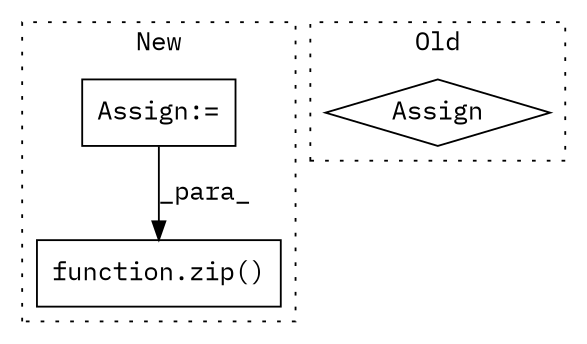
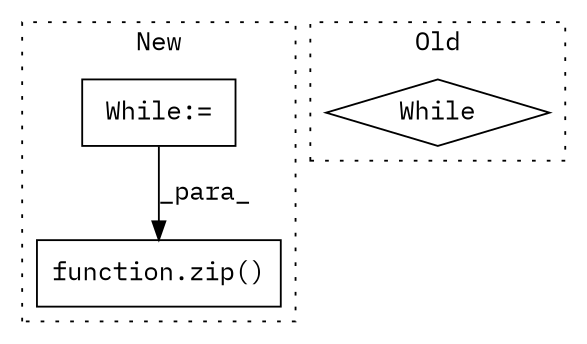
(159, 113) -> (159, 113)
(438, 113) -> (438, 113)
